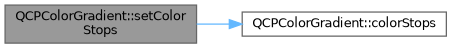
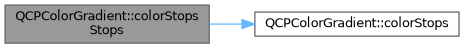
(101, 24) -> (107, 24)
